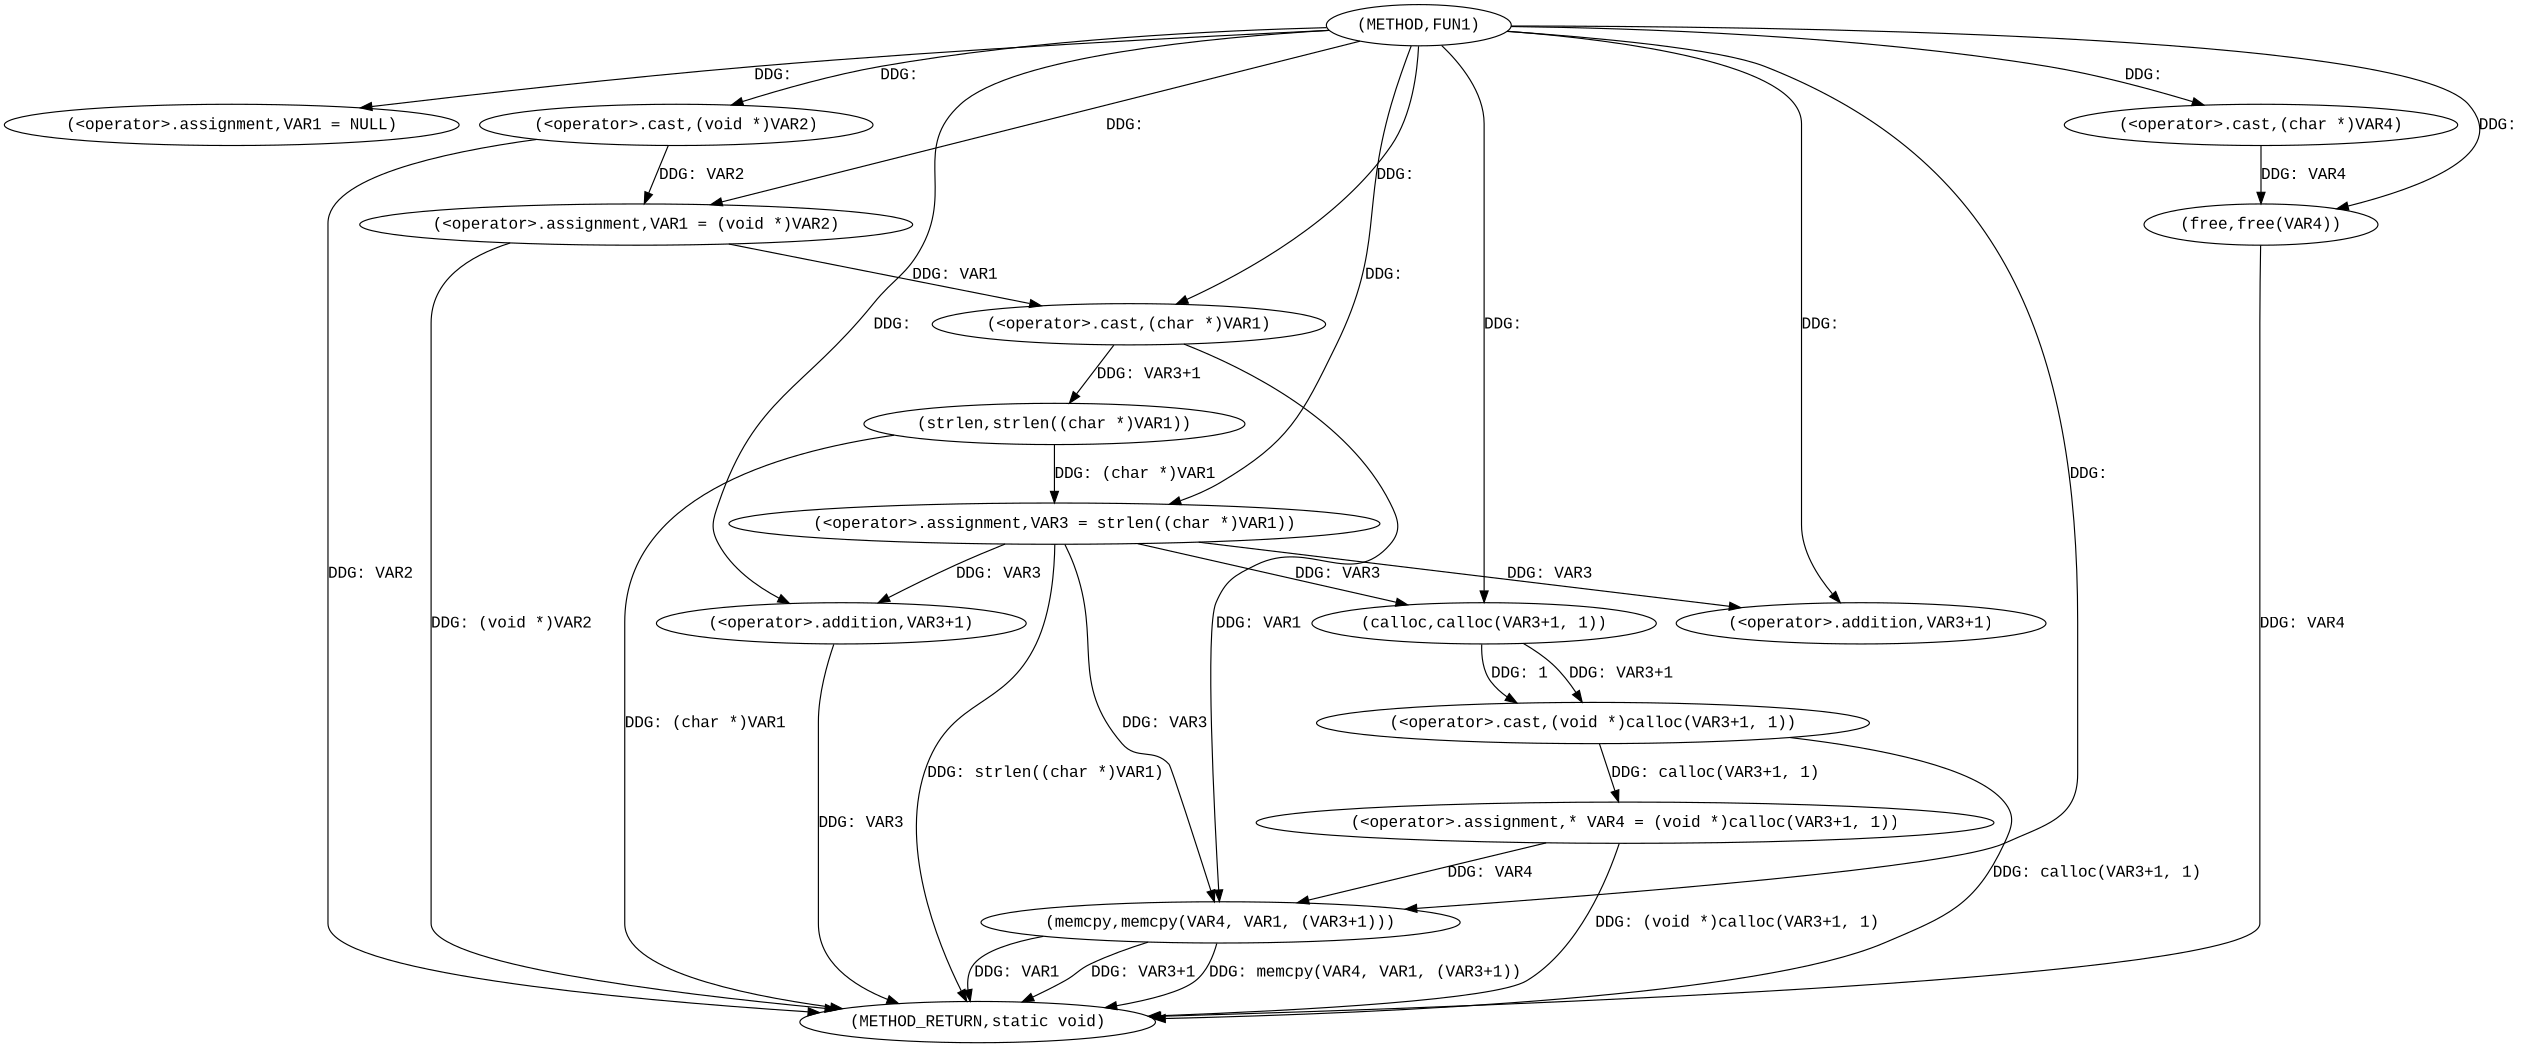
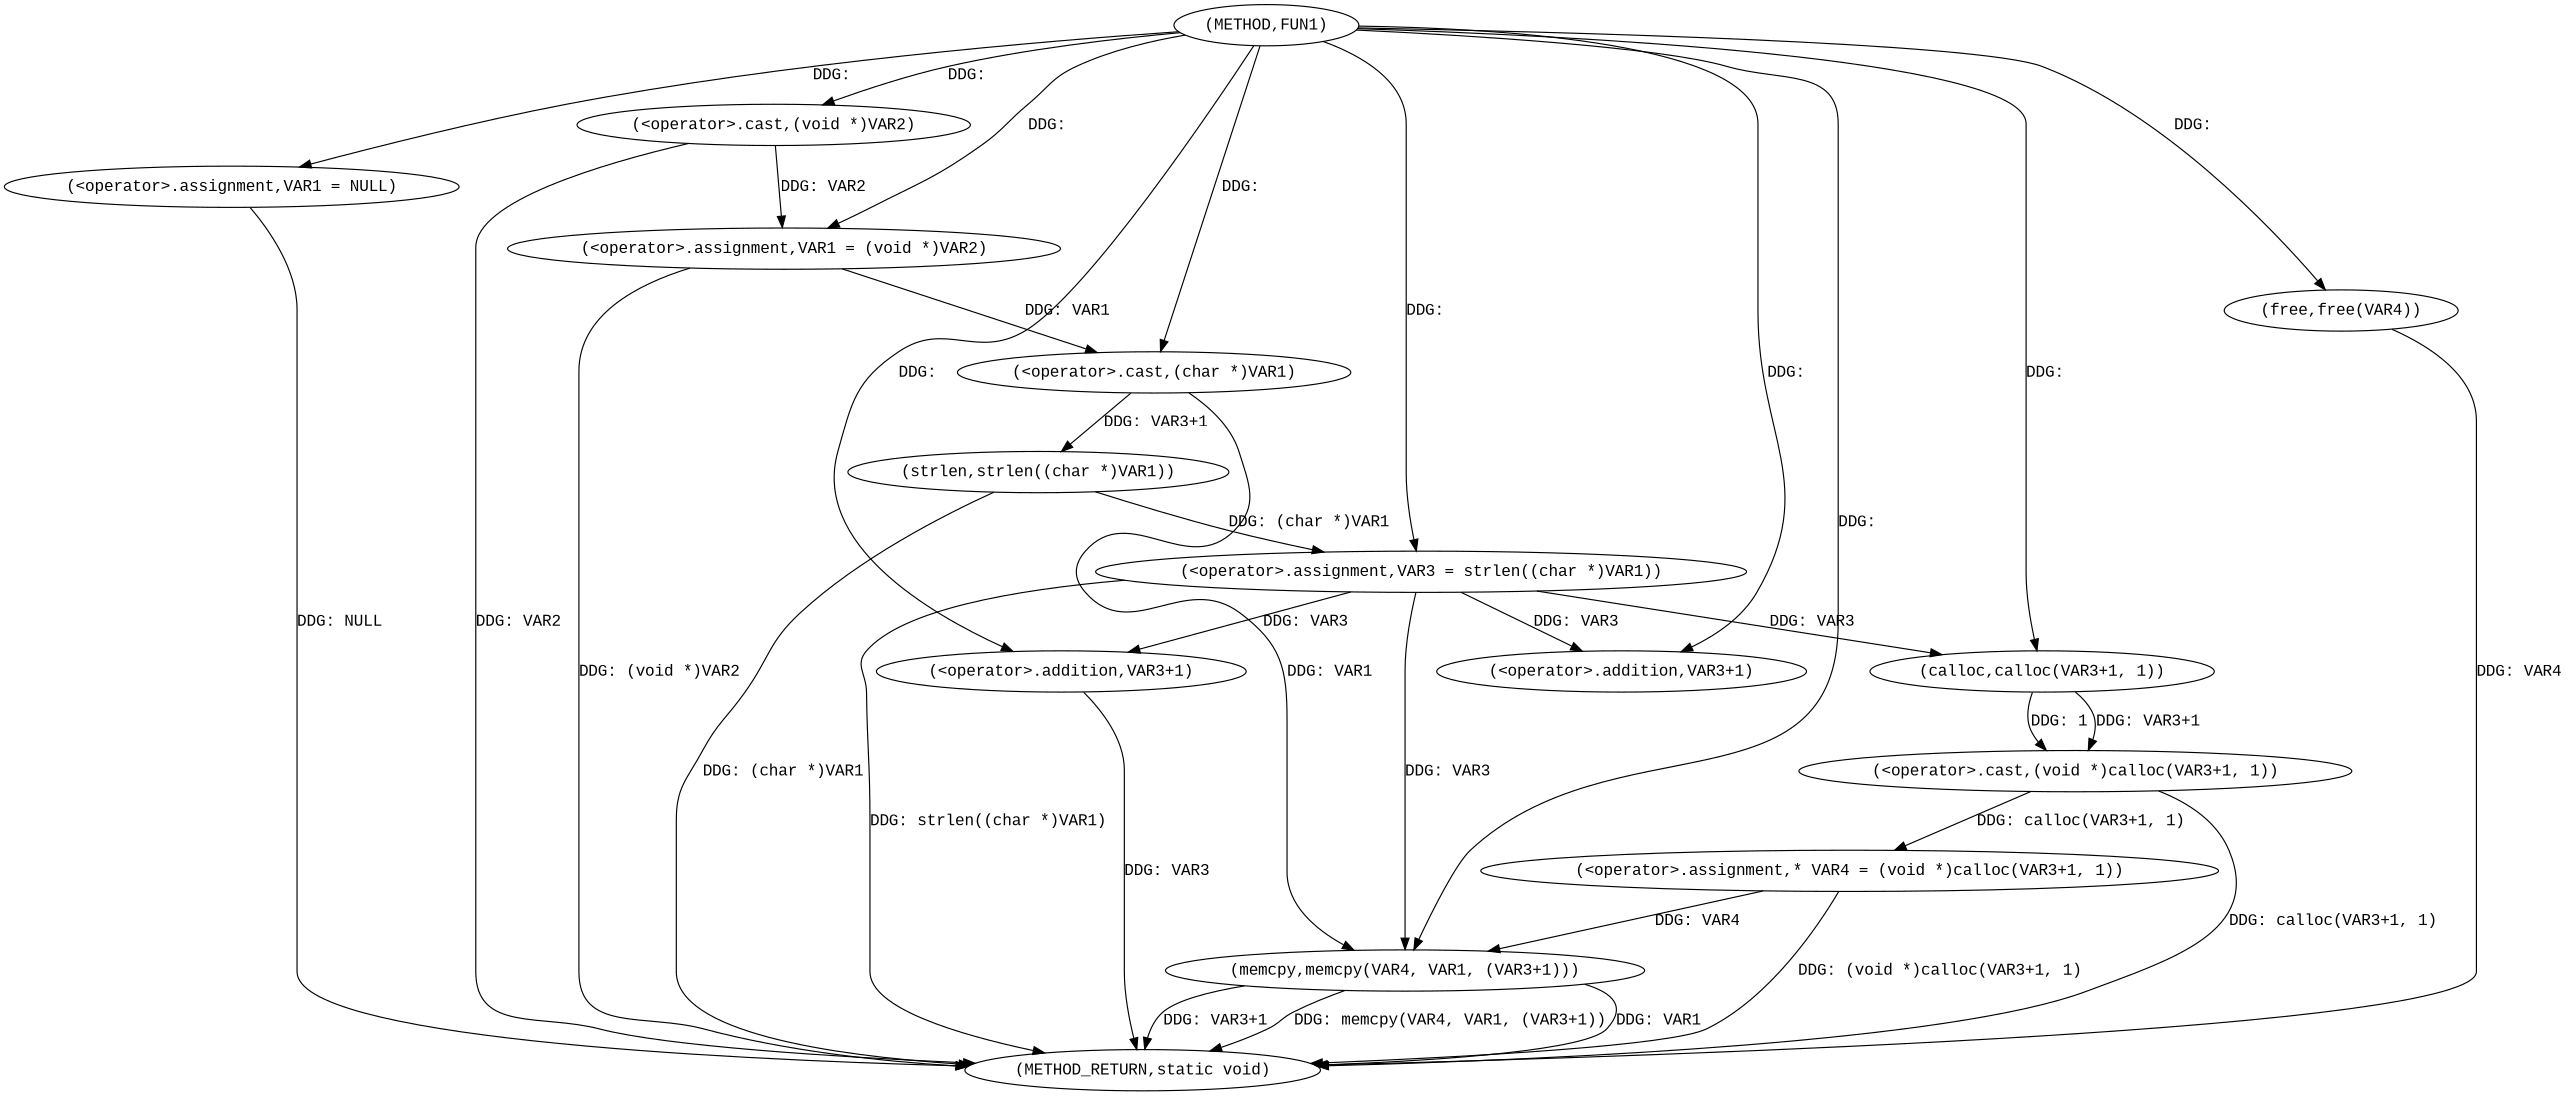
(2261, 125) -> none
none -> (297, 922)
